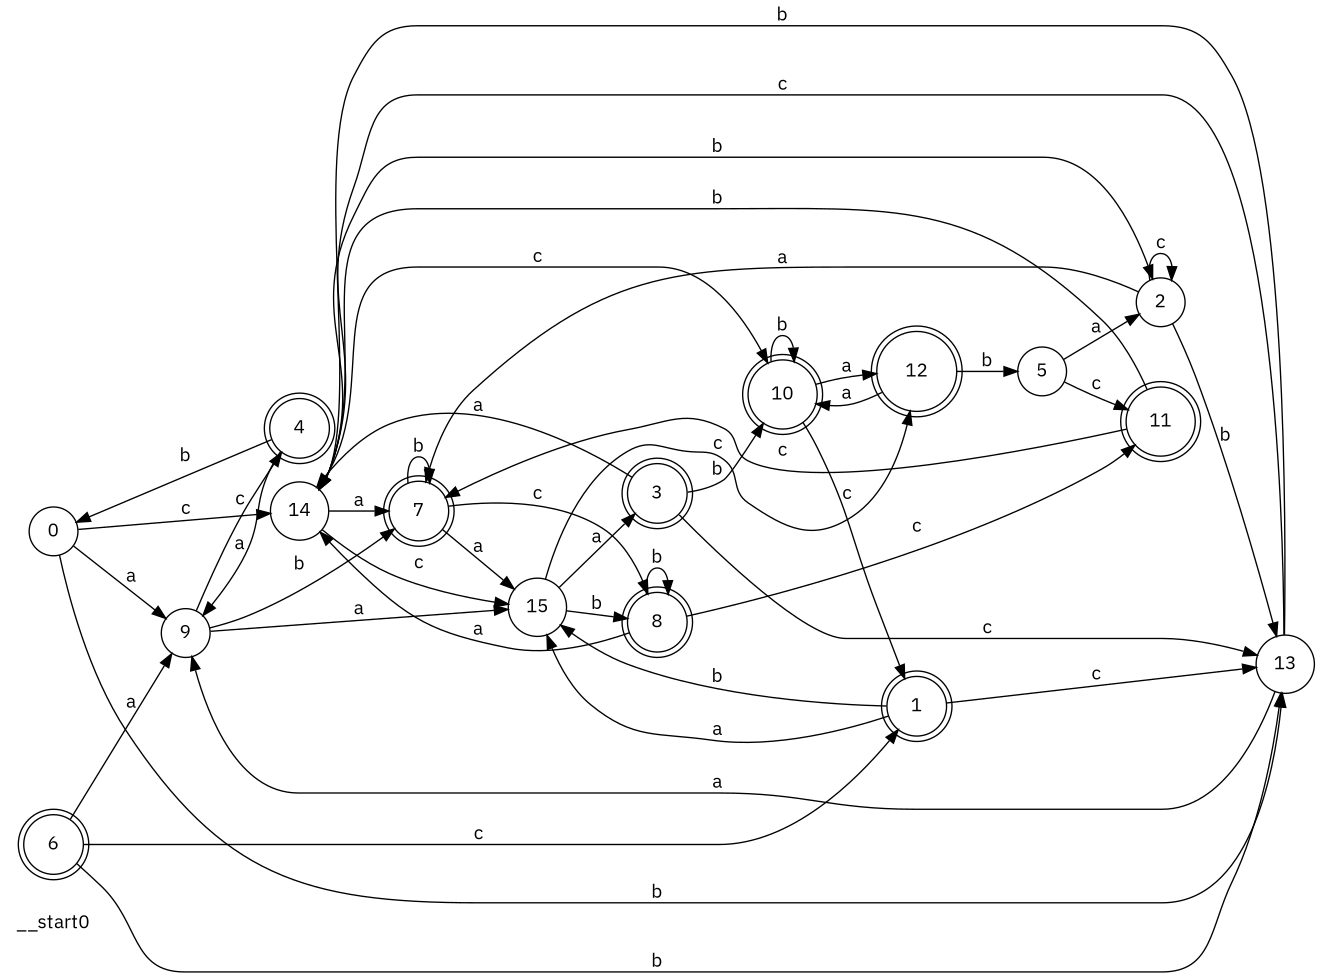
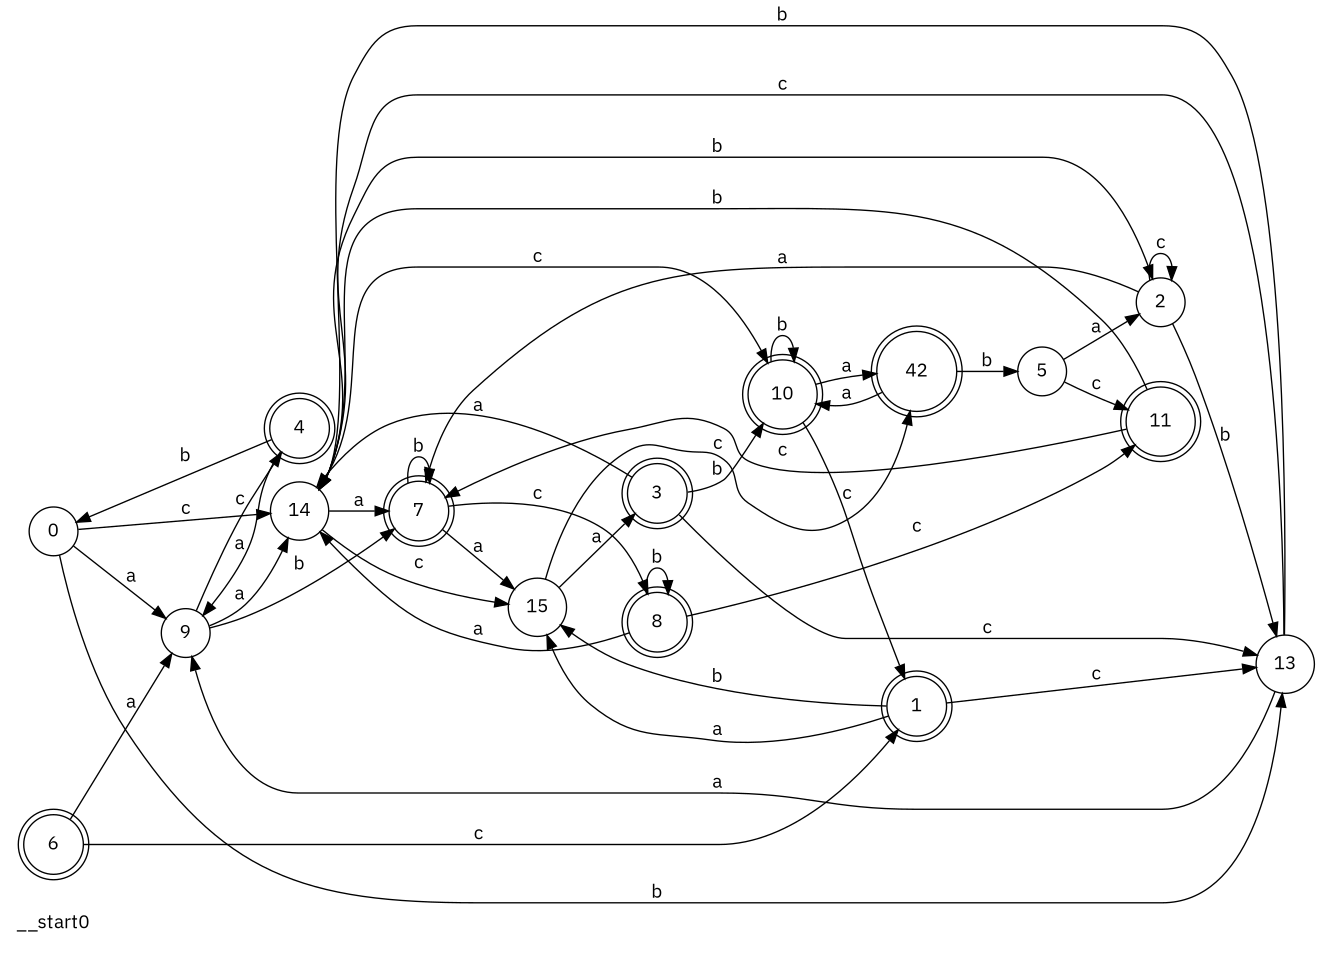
(917, 371) -> (917, 371)
(590, 614) -> none
(352, 621) -> (254, 596)
(746, 972) -> none
